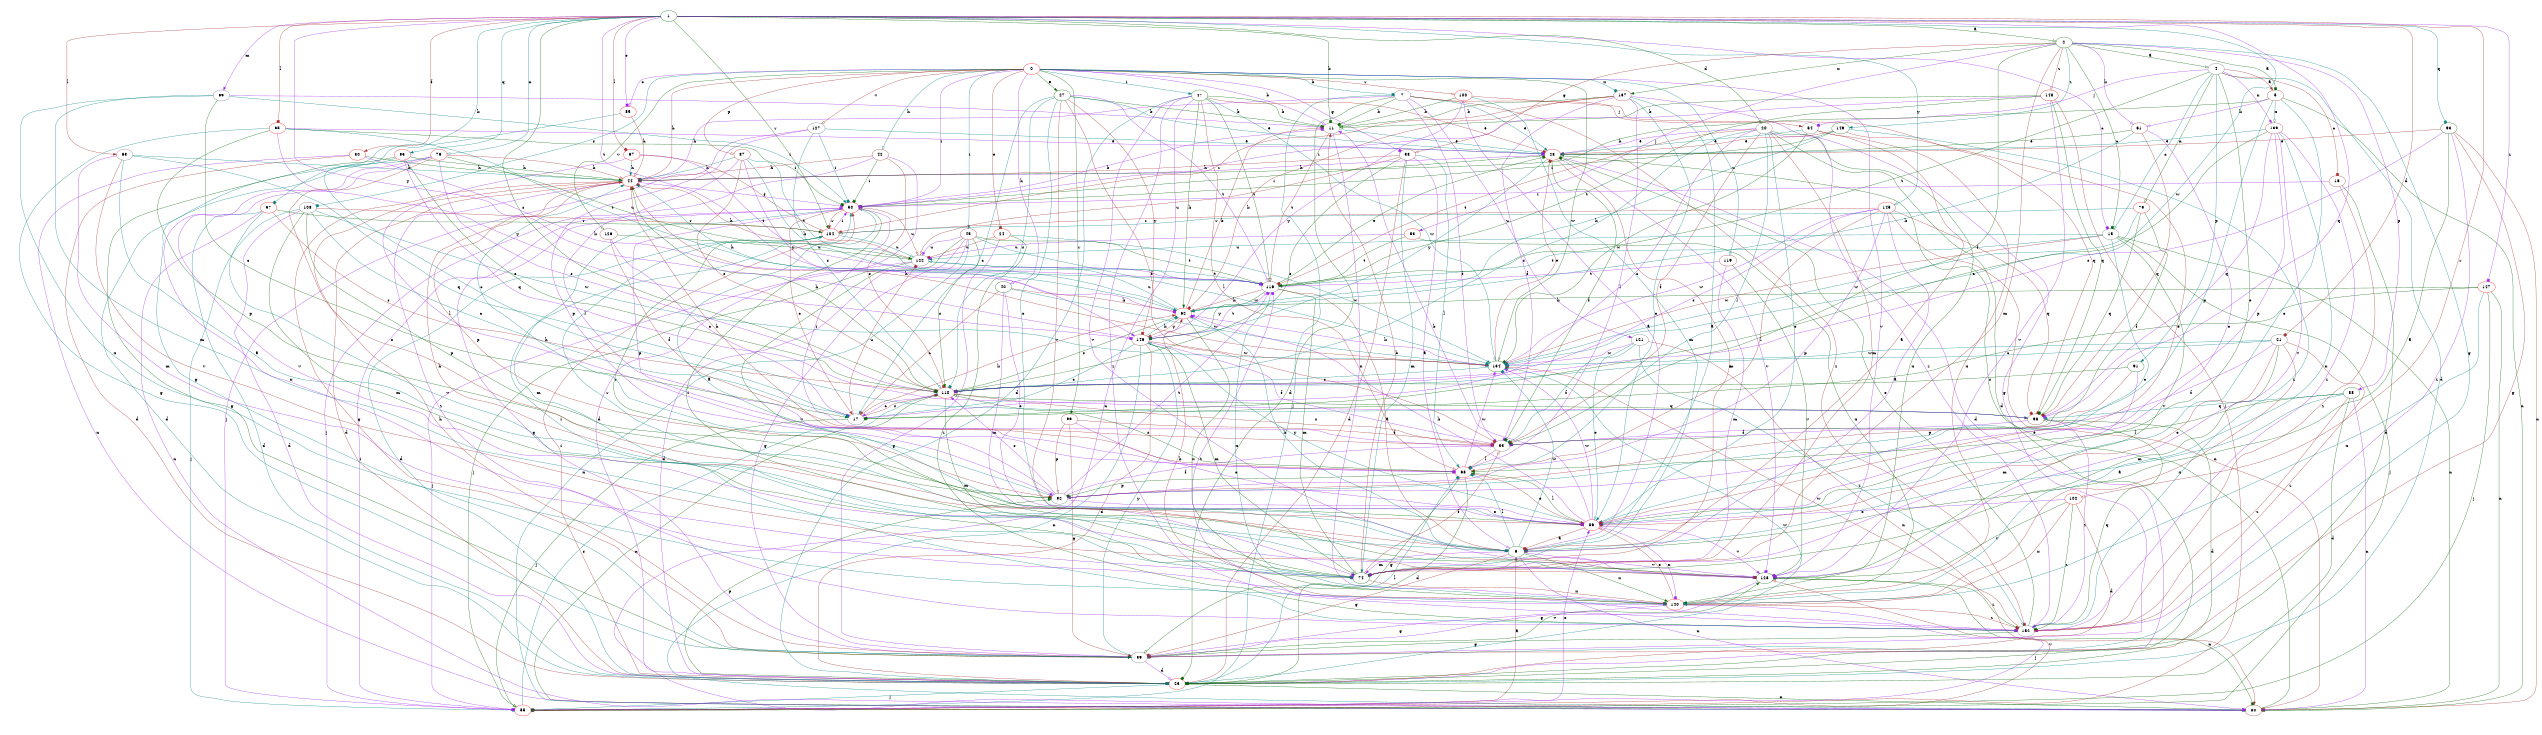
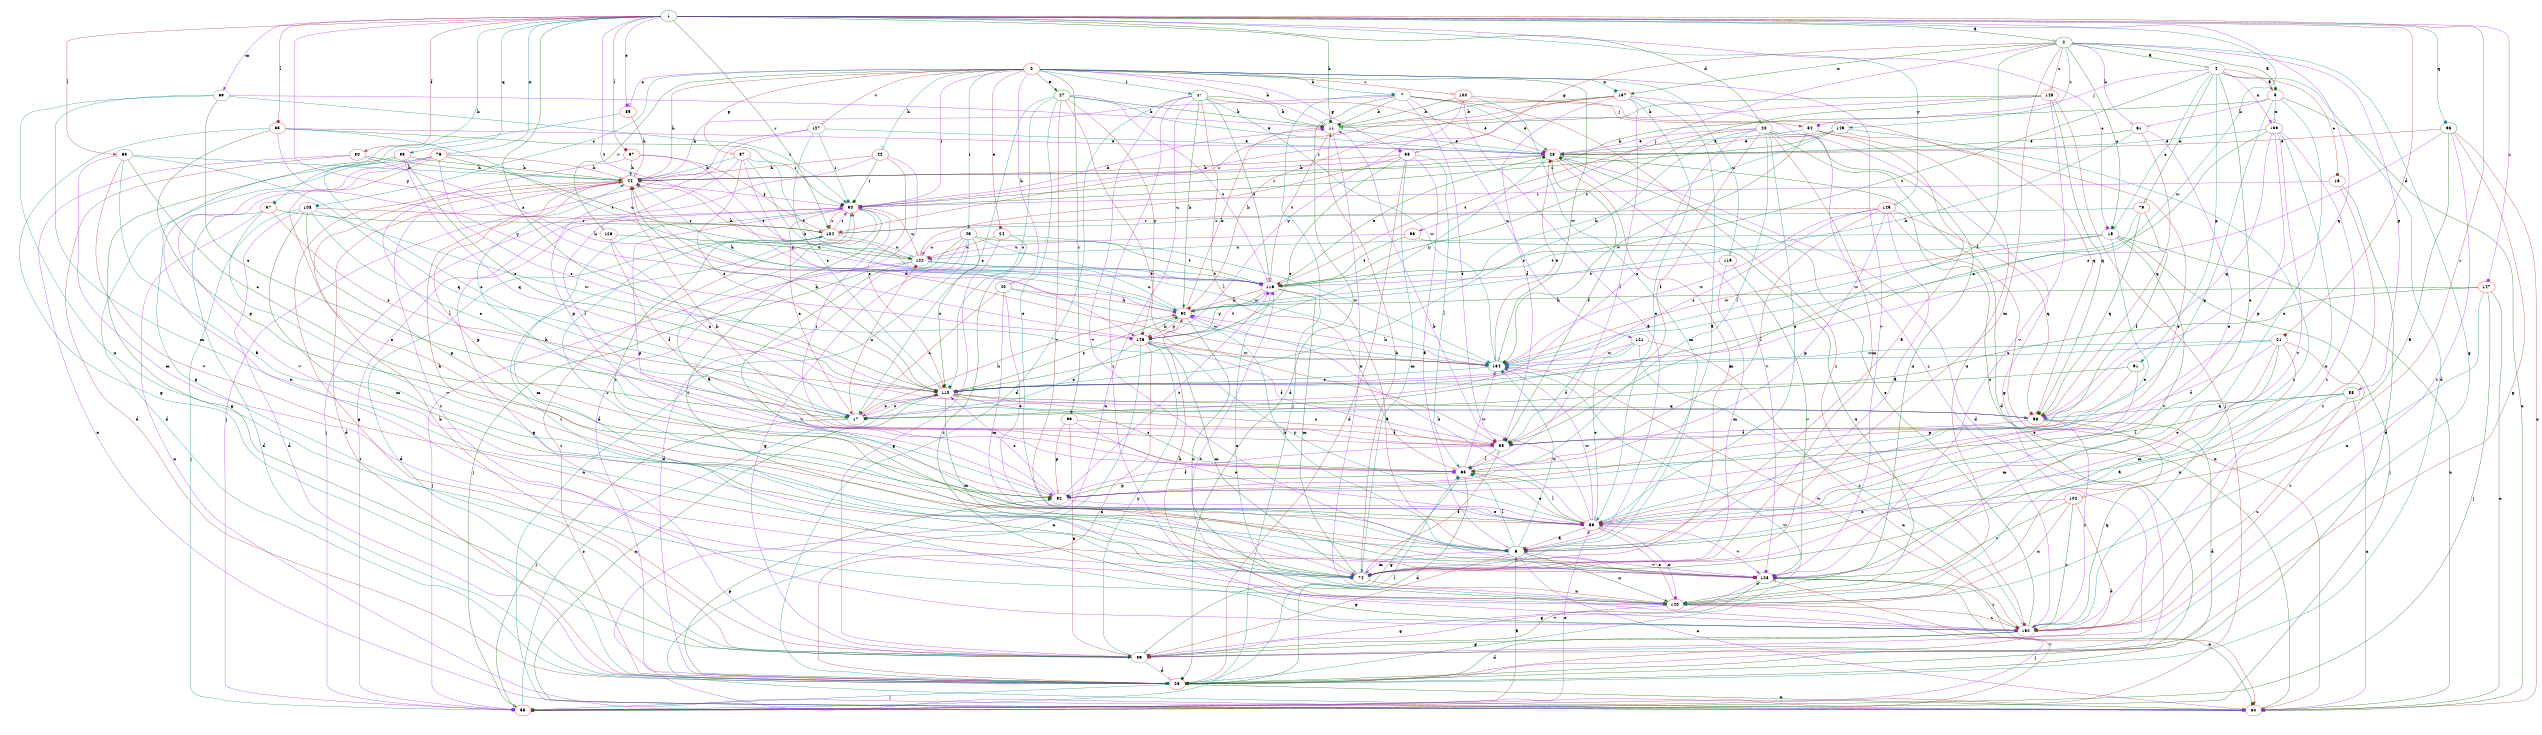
(906, 274) -> (906, 274)
none -> (449, 378)
(1865, 681) -> (1478, 662)
